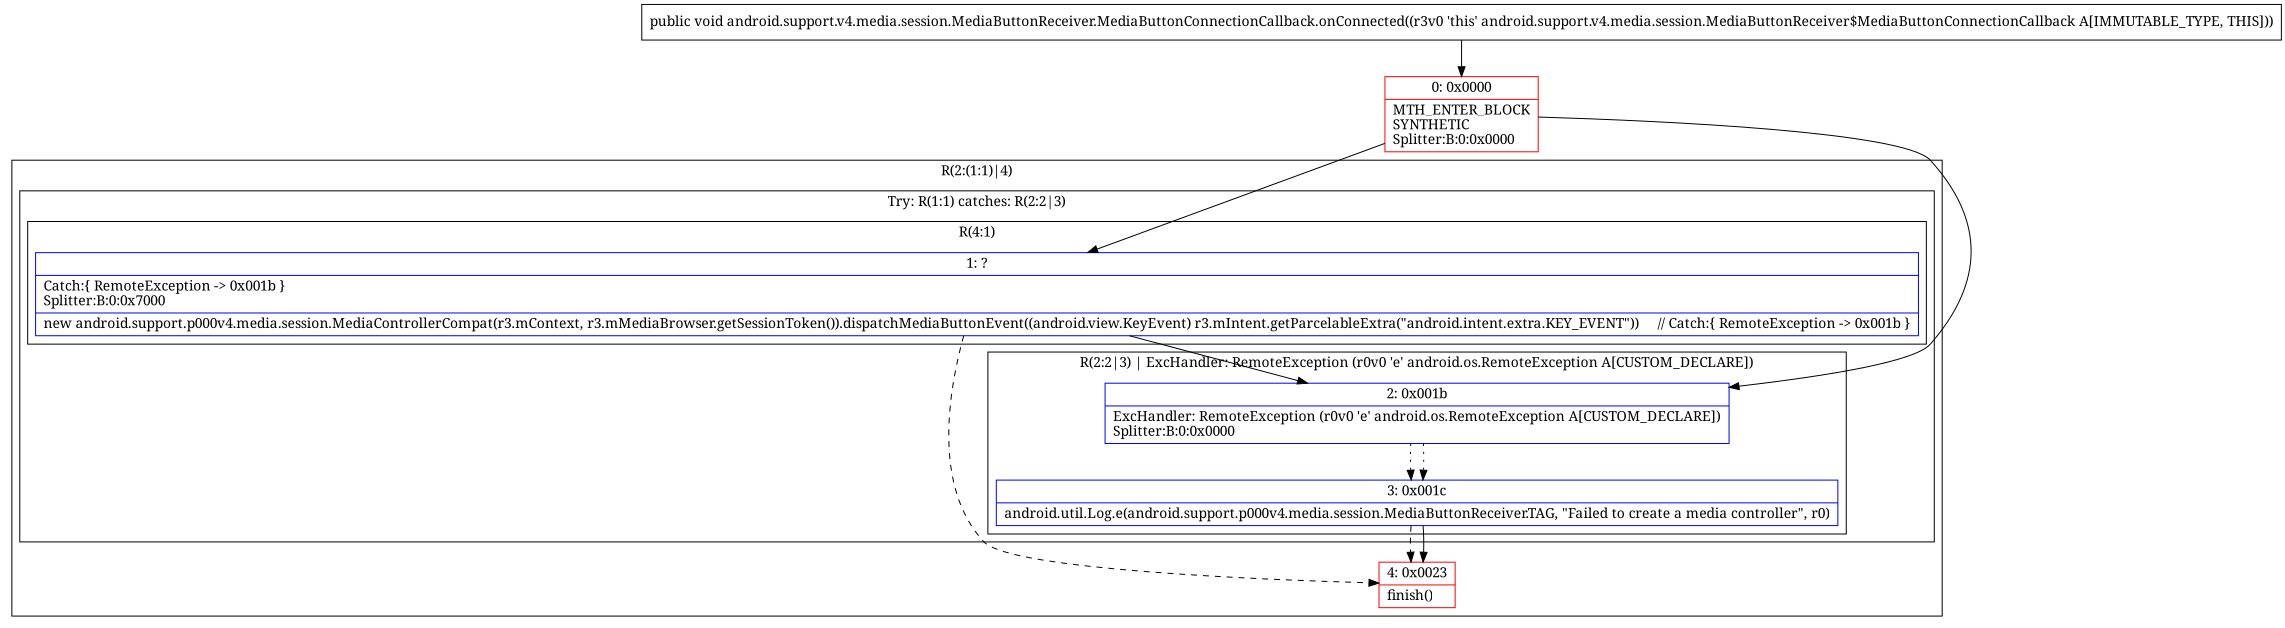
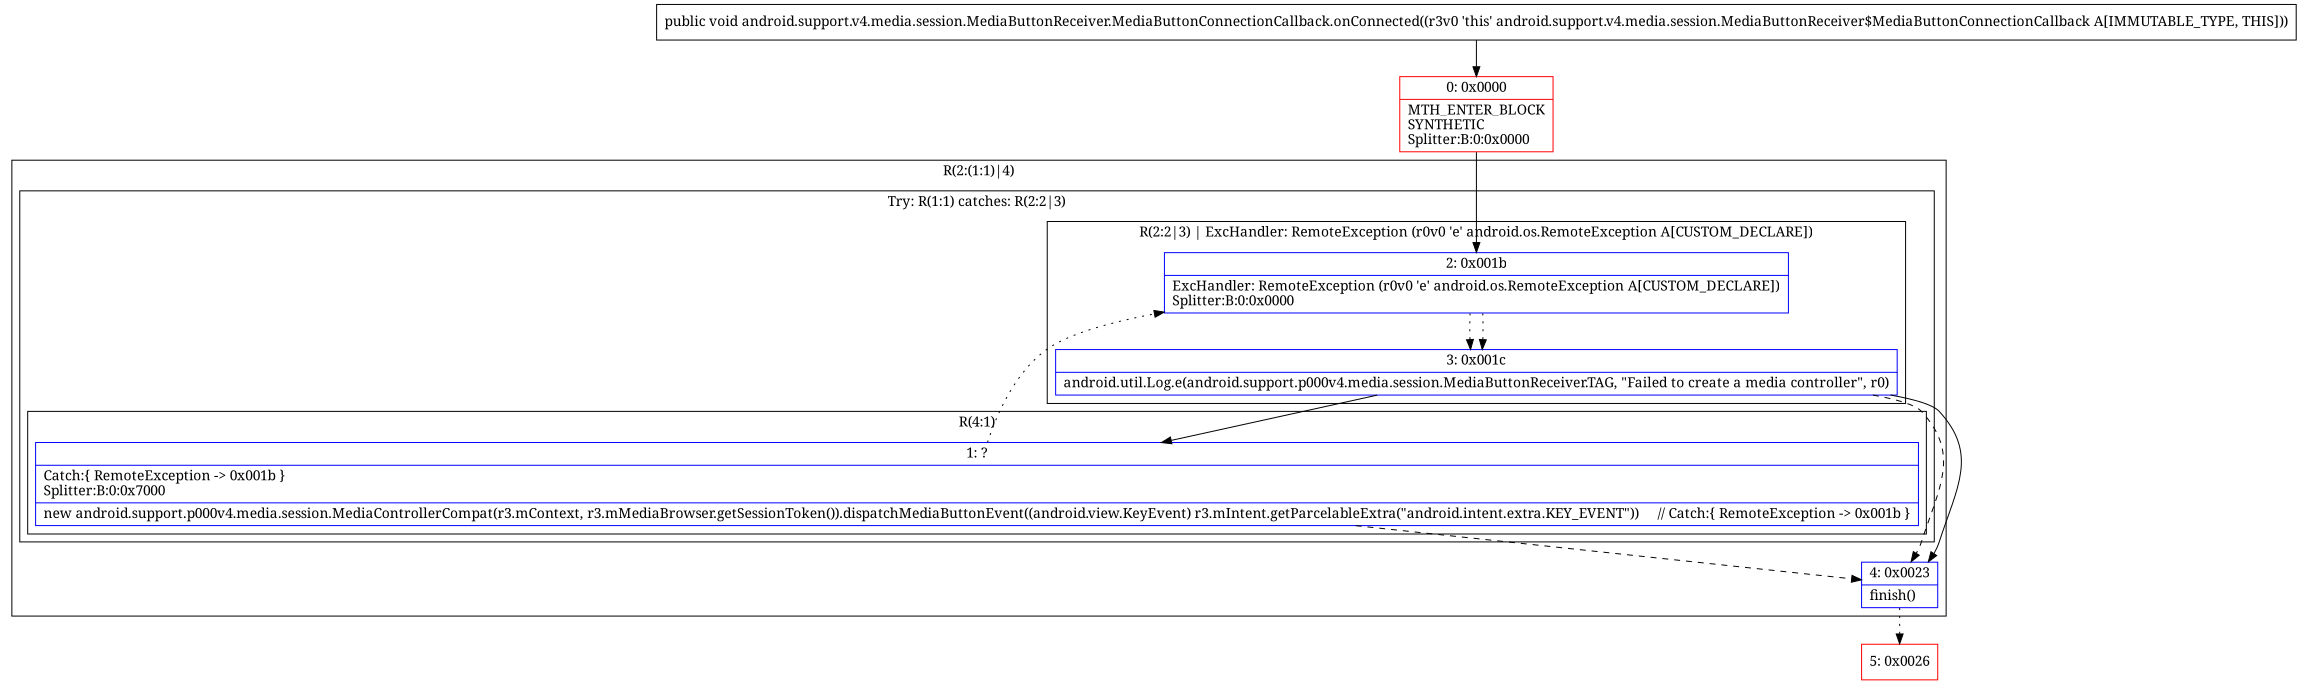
(1234, 199) -> (1274, 418)
(1214, 358) -> (1039, 356)
(1417, 585) -> (1900, 585)
none -> (1900, 662)
